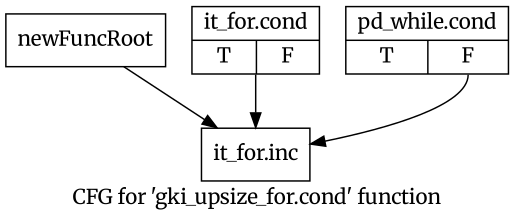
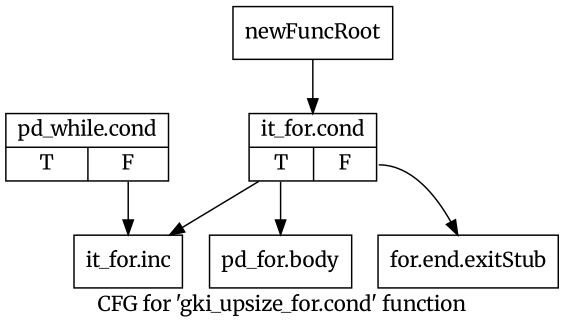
(164, 93) -> (313, 79)
none -> (281, 262)
none -> (468, 262)
